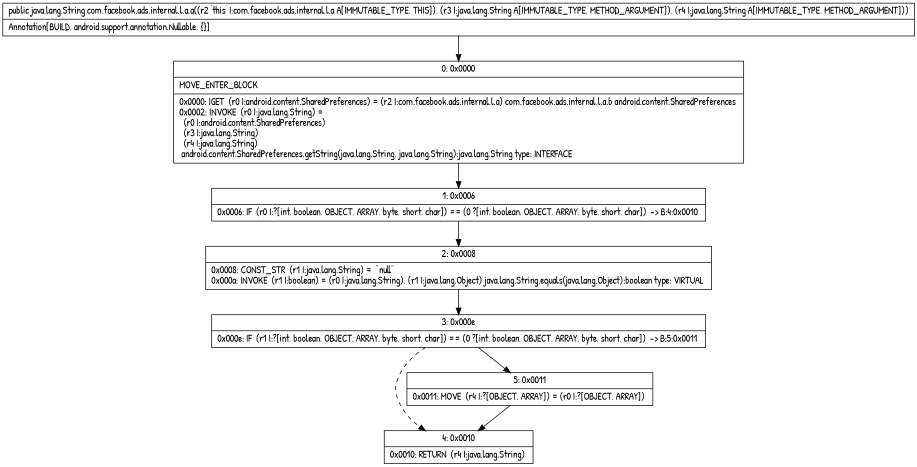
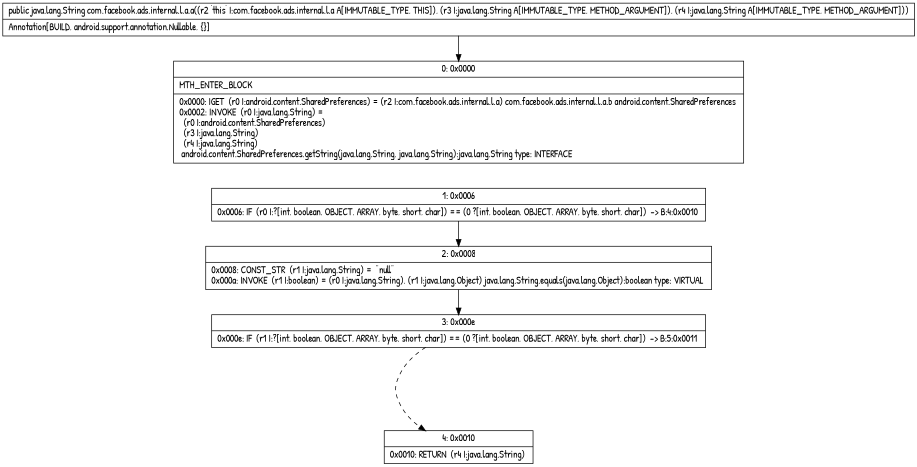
(219, 85) -> (216, 85)
(459, 172) -> none
(530, 389) -> none
